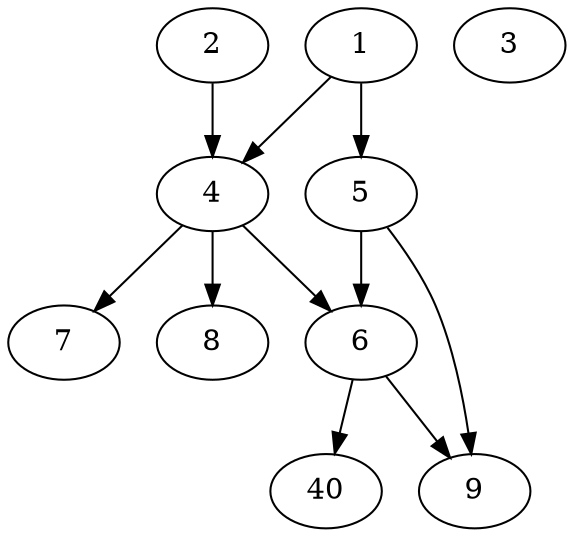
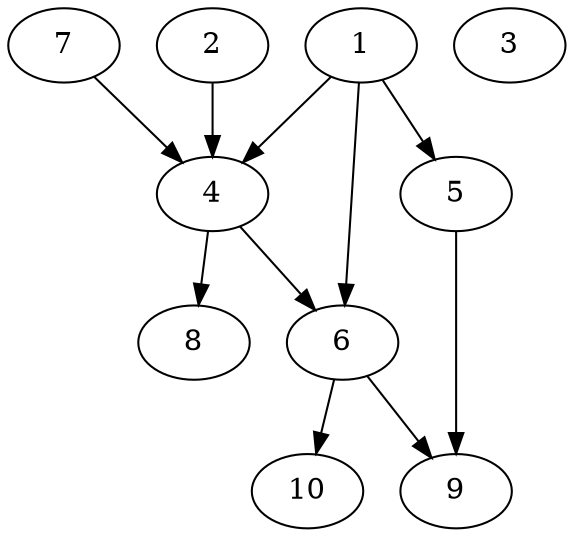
(361, 258) -> (353, 183)
(146, 261) -> (131, 112)
(326, 491) -> (308, 491)
